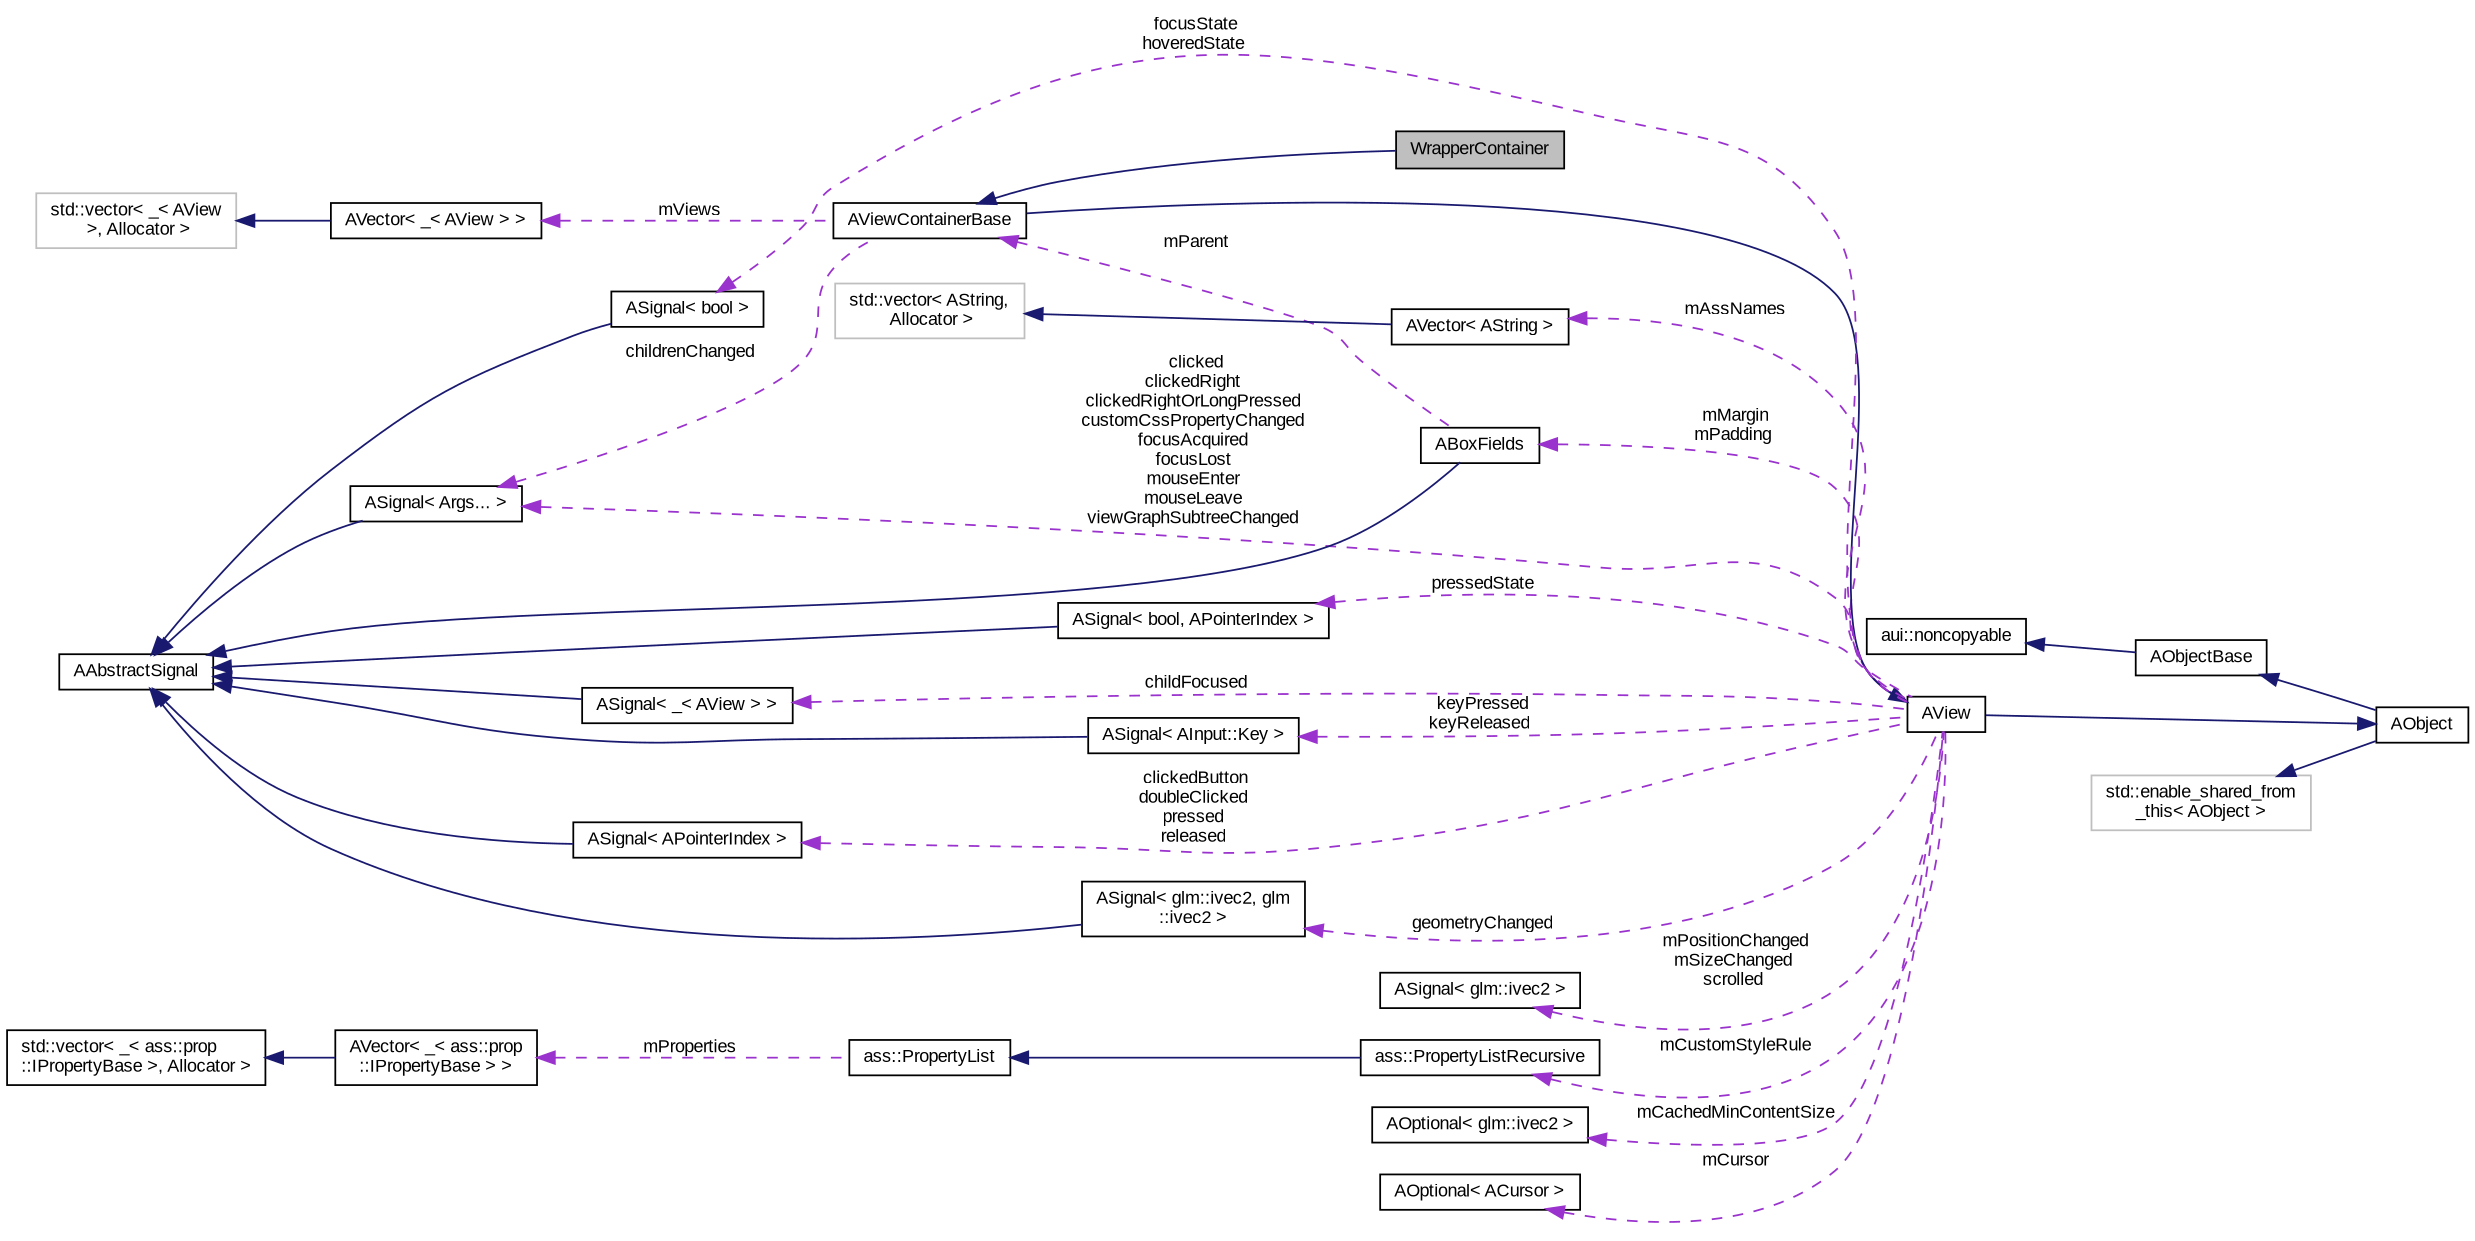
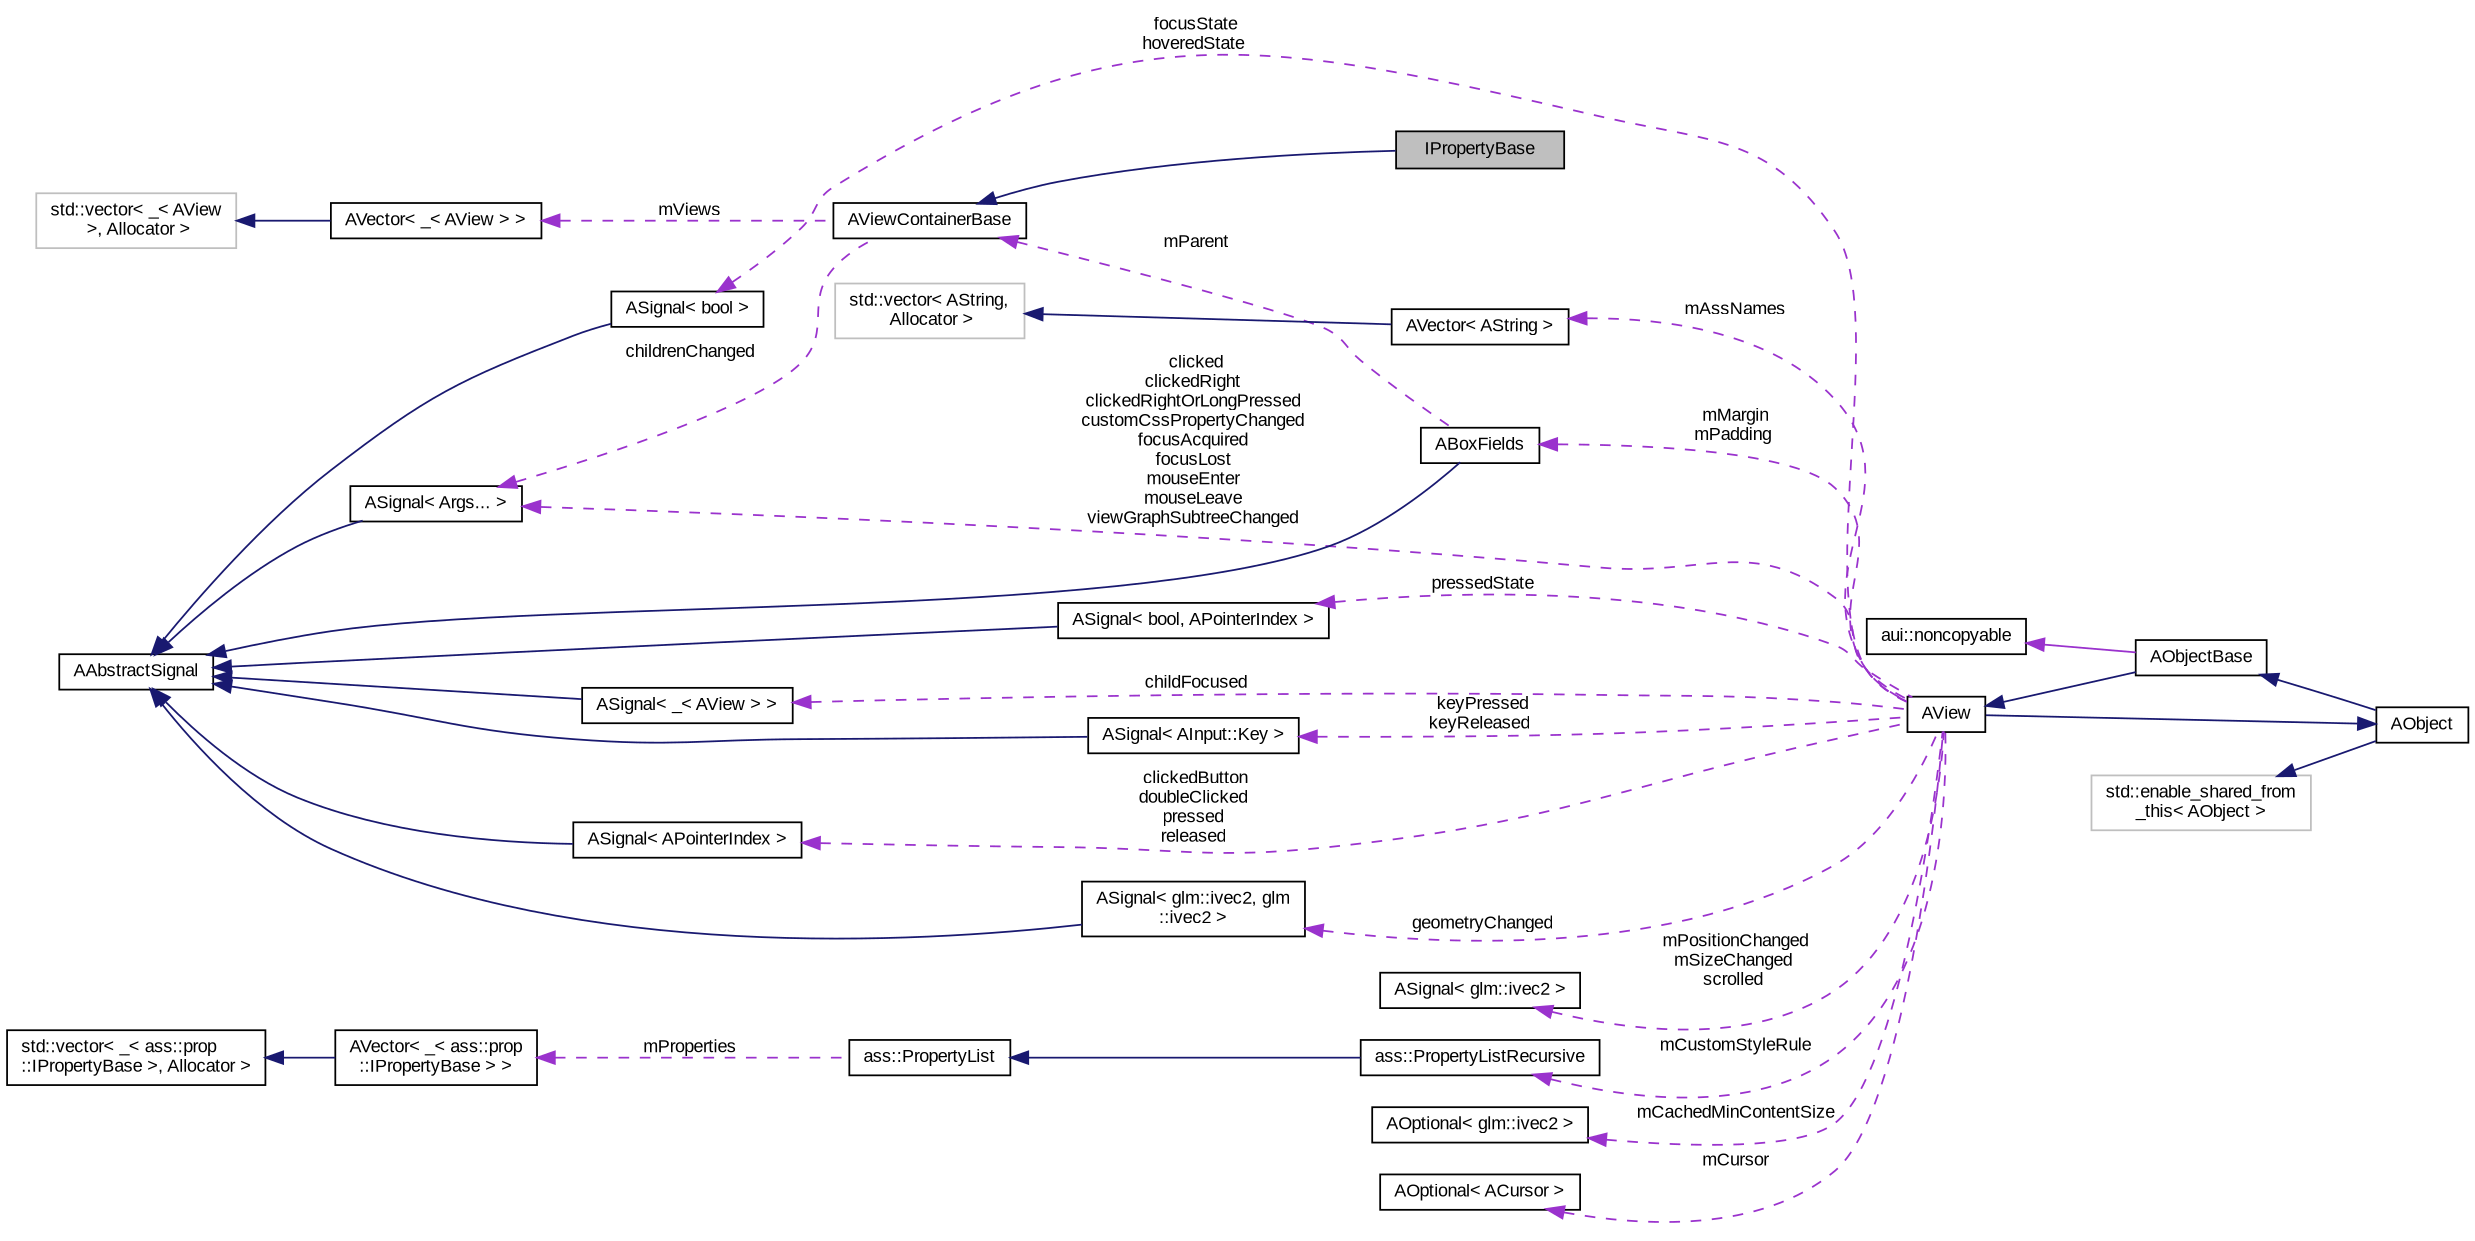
(1480, 150) -> (1480, 150)
(1647, 224) -> (2069, 687)
(2090, 648) -> (2090, 648)
